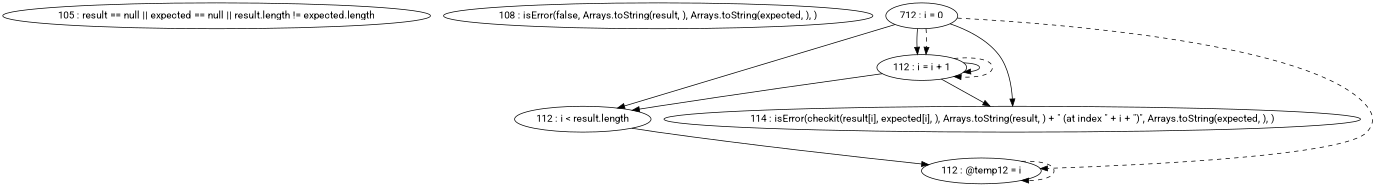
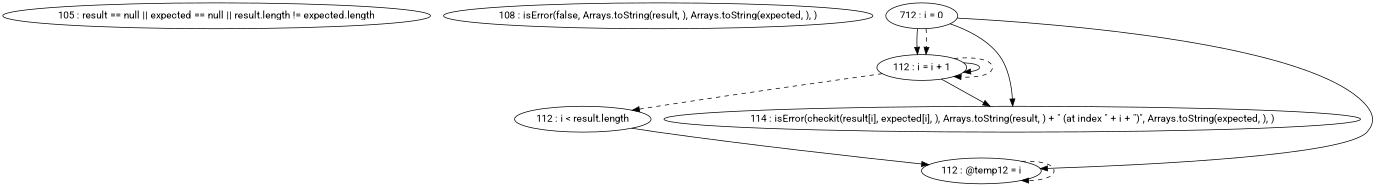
(760, 65) -> none
(1338, 84) -> (1338, 84)
(761, 91) -> (761, 91)
